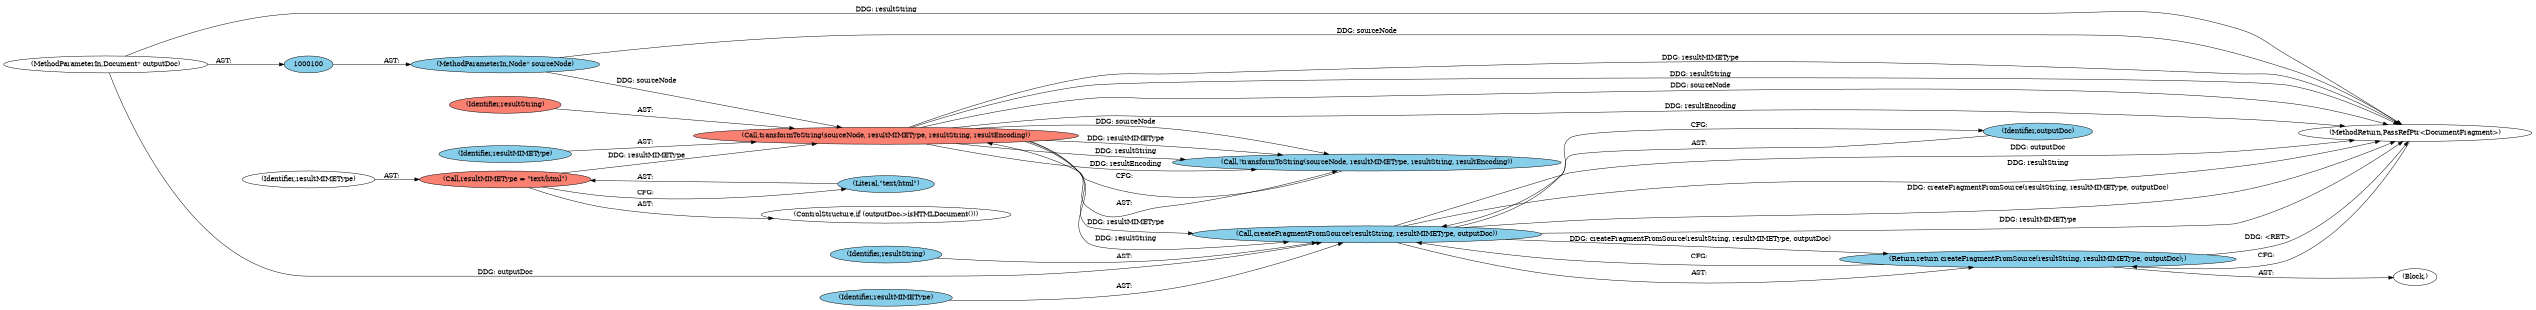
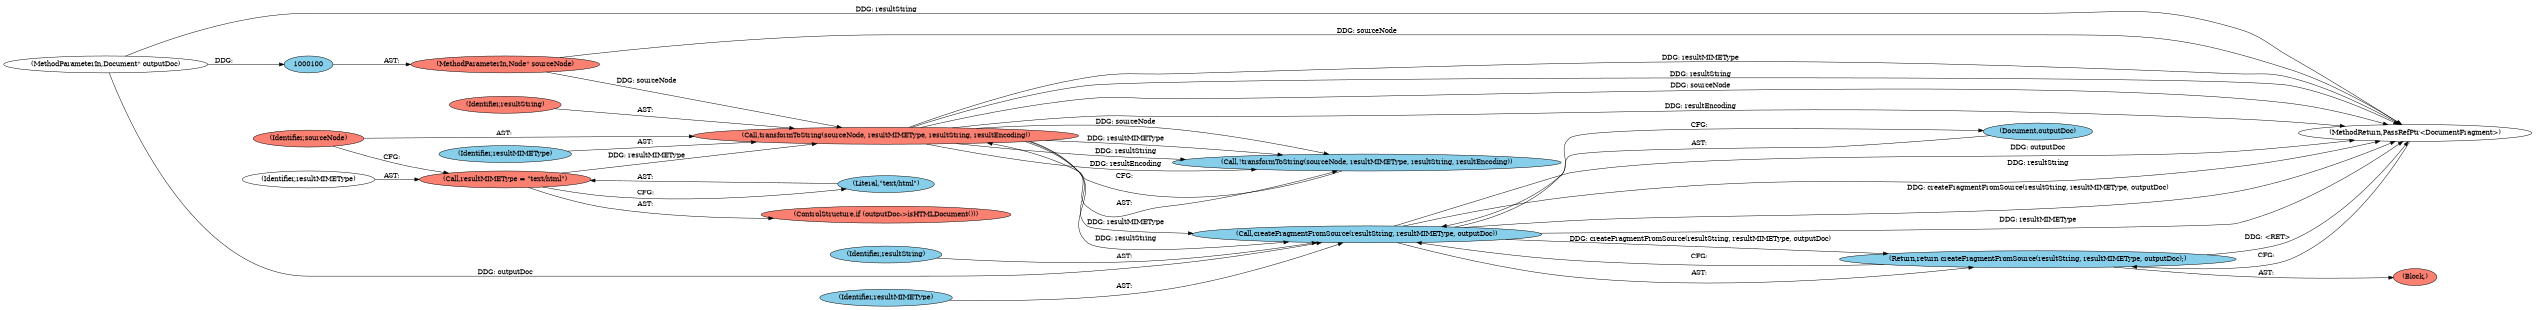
(225, 61) -> (225, 61)
(505, 64) -> (505, 64)
(2038, 132) -> (2038, 132)
none -> (309, 139)
(886, 215) -> (886, 215)
(2415, 277) -> (2415, 277)
